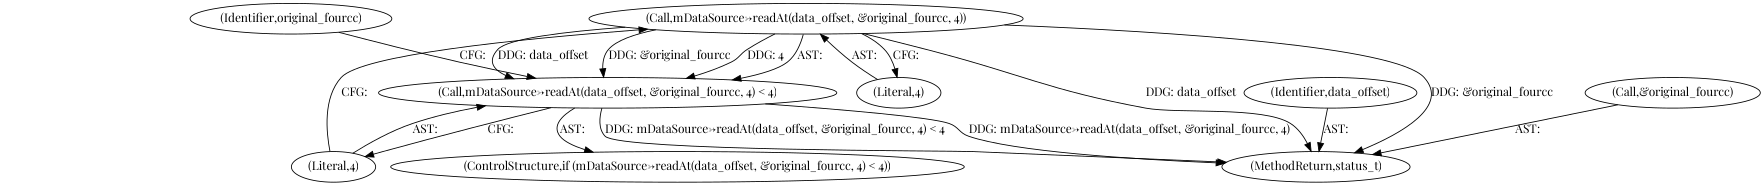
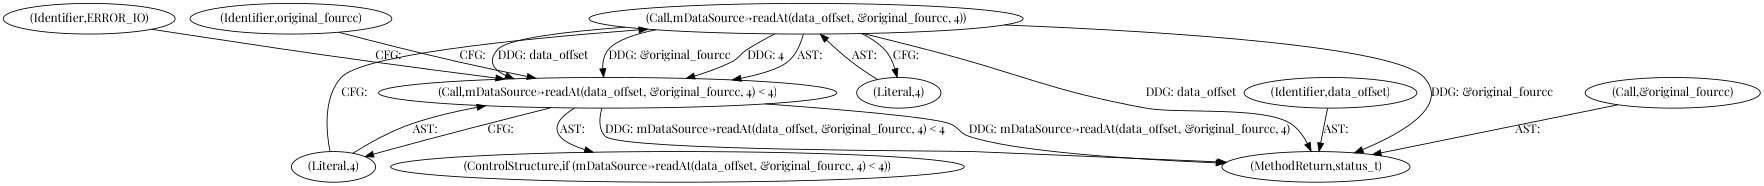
none -> (89, 19)
